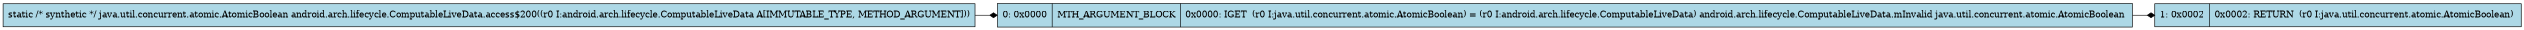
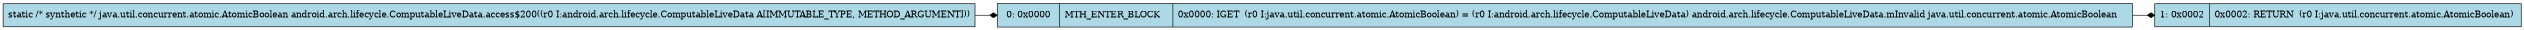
(1116, 15) -> (1113, 15)
